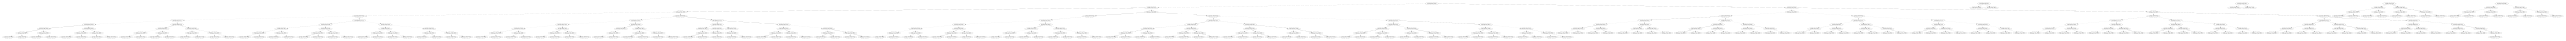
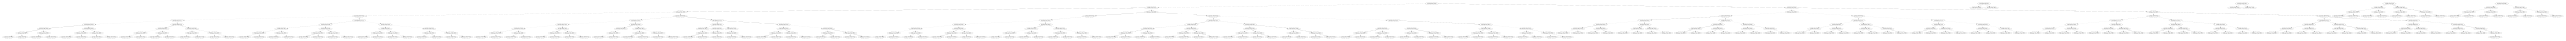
(1393, 25) -> none
